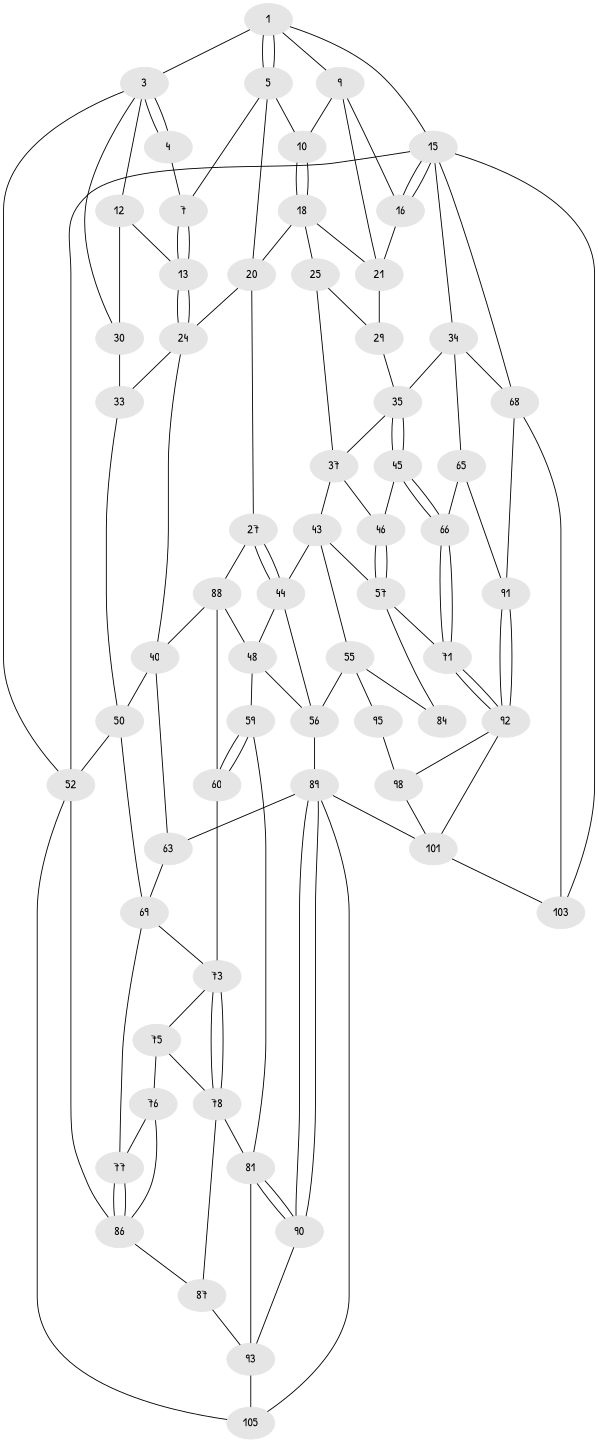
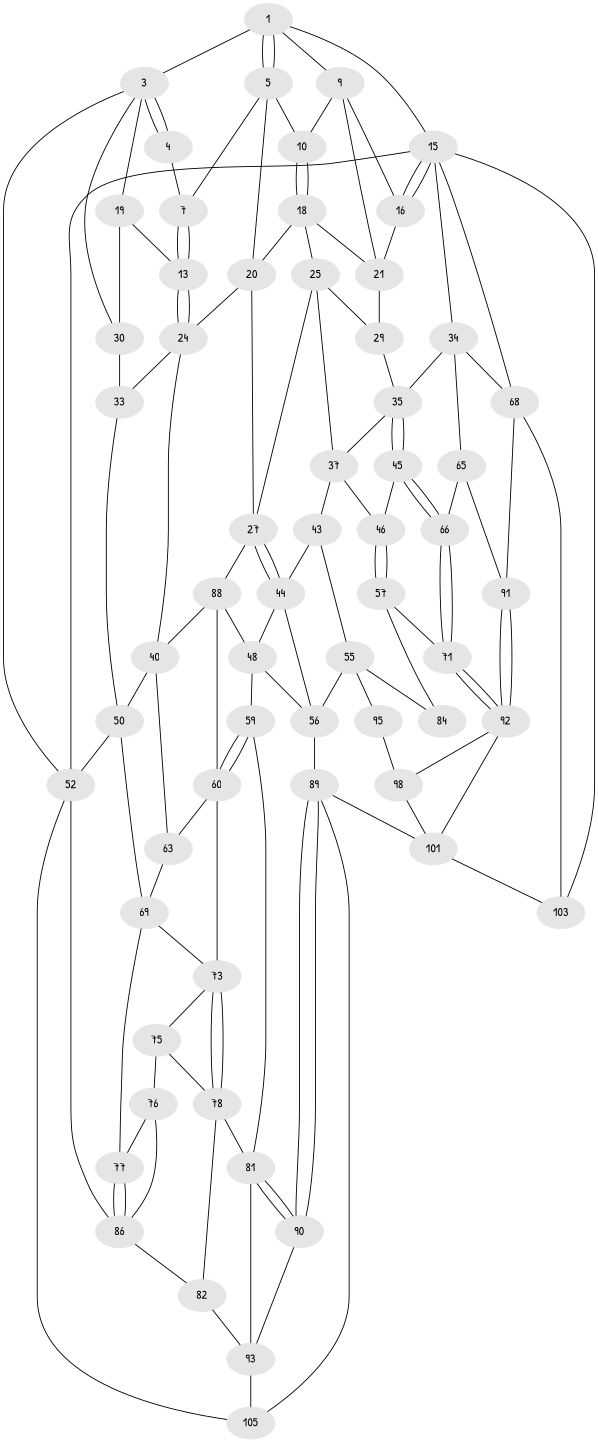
(120, 211) -> (120, 211)
none -> (284, 402)
(349, 562) -> none
(241, 817) -> (193, 817)
(202, 1295) -> (202, 1295)
